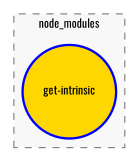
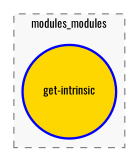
(69, 25) -> (69, 25)
